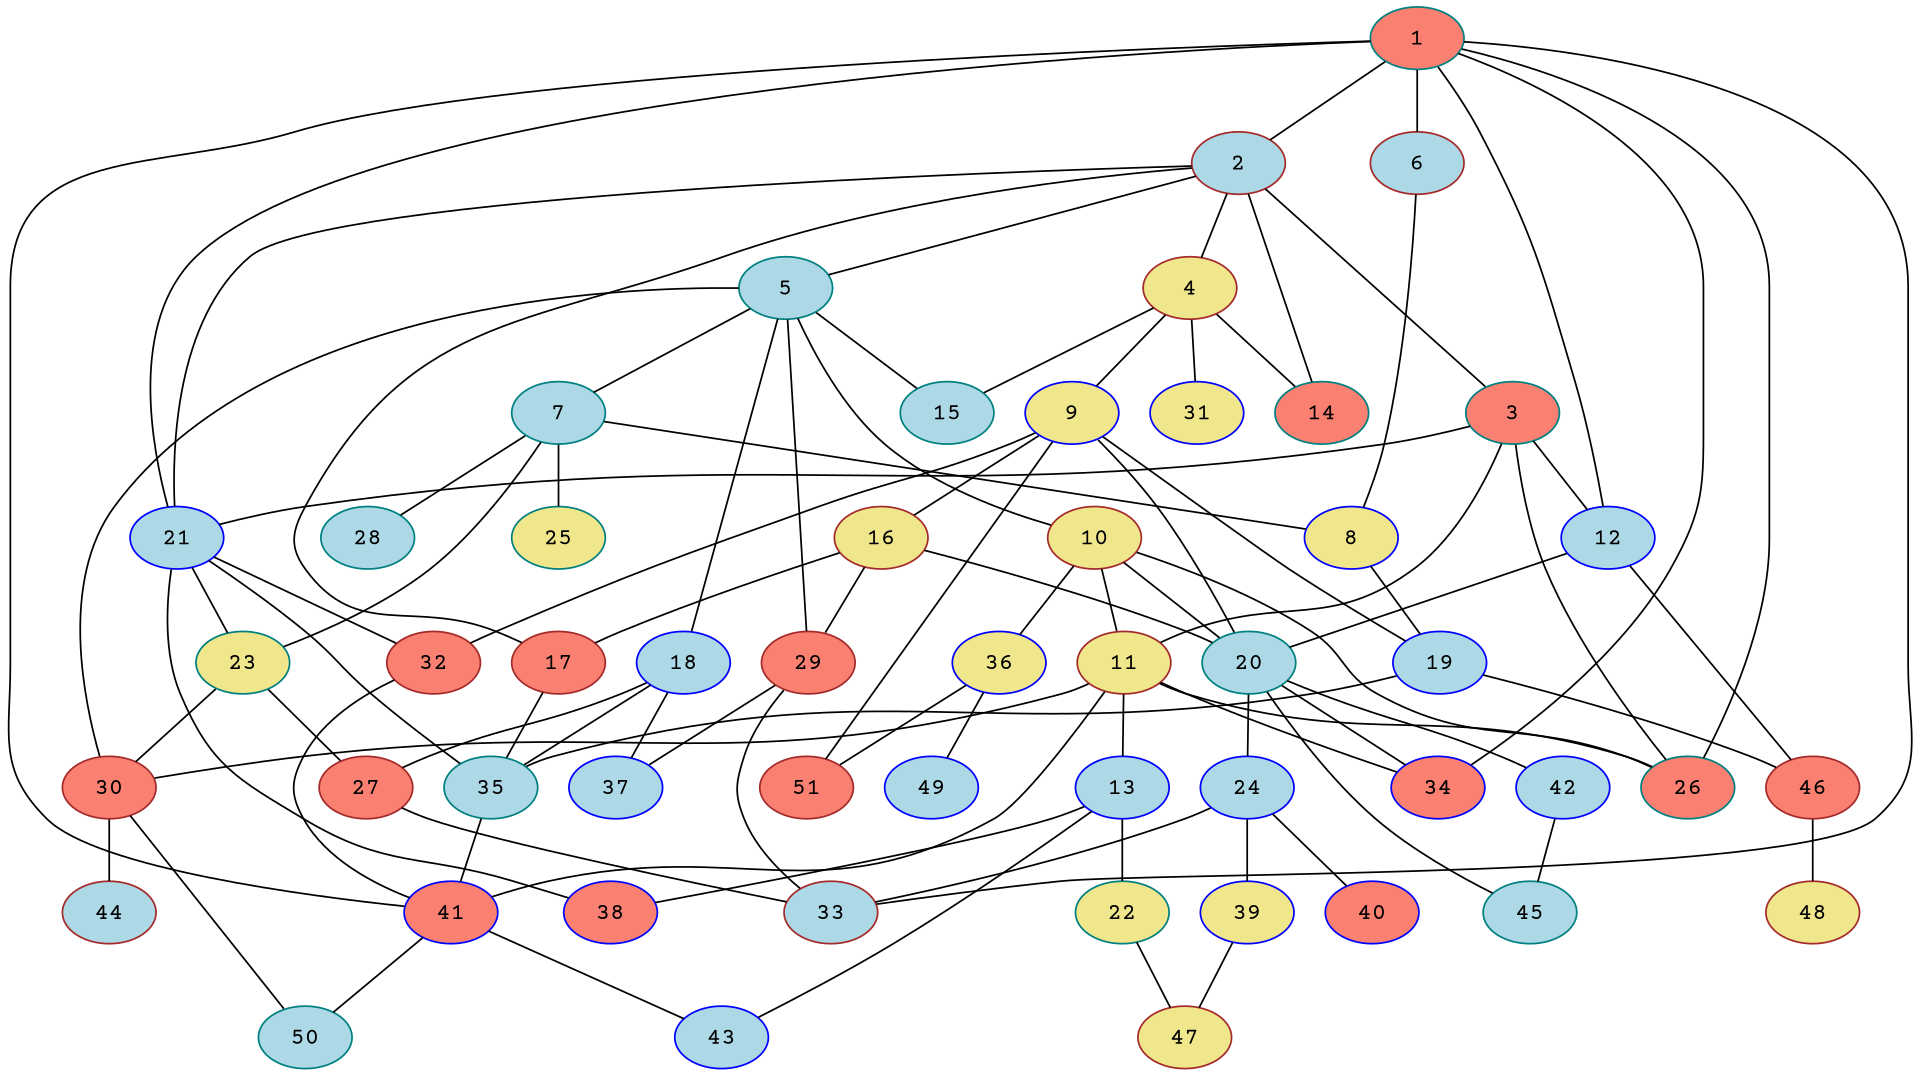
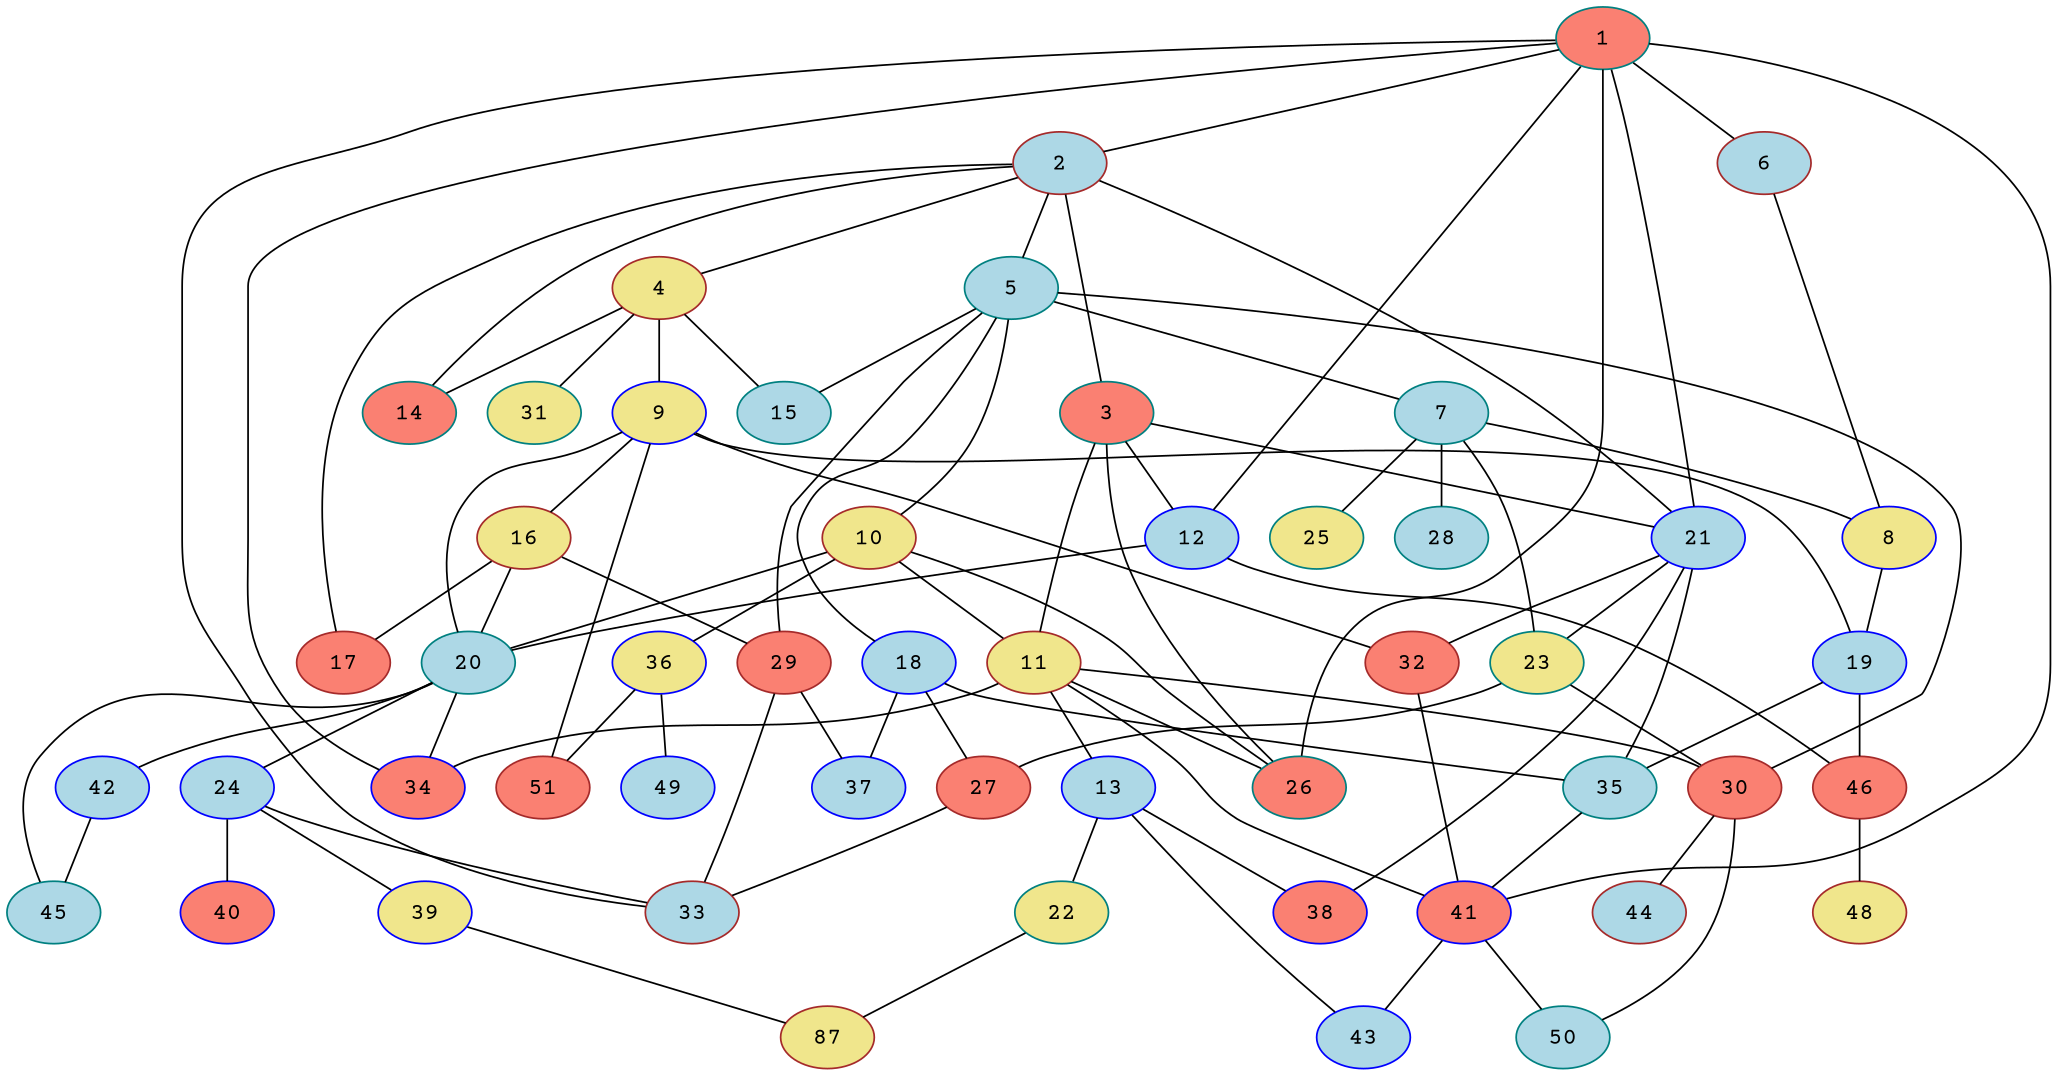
(1197, 413) -> (534, 413)
(532, 712) -> none
(1185, 1037) -> (827, 1037)
